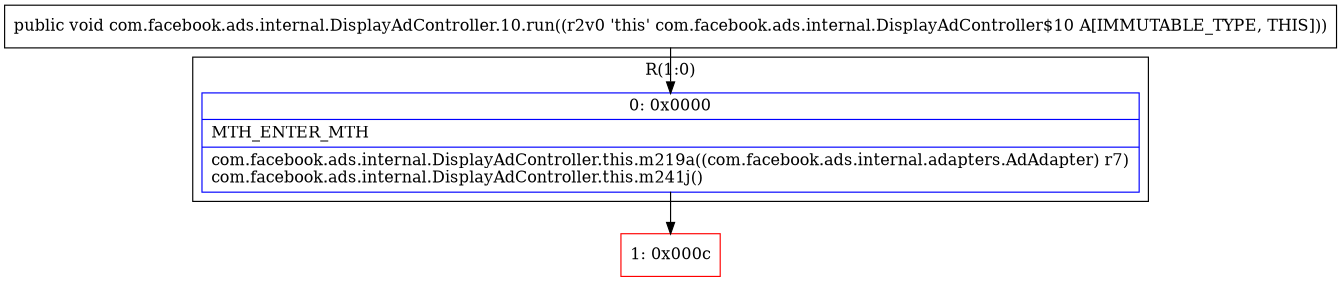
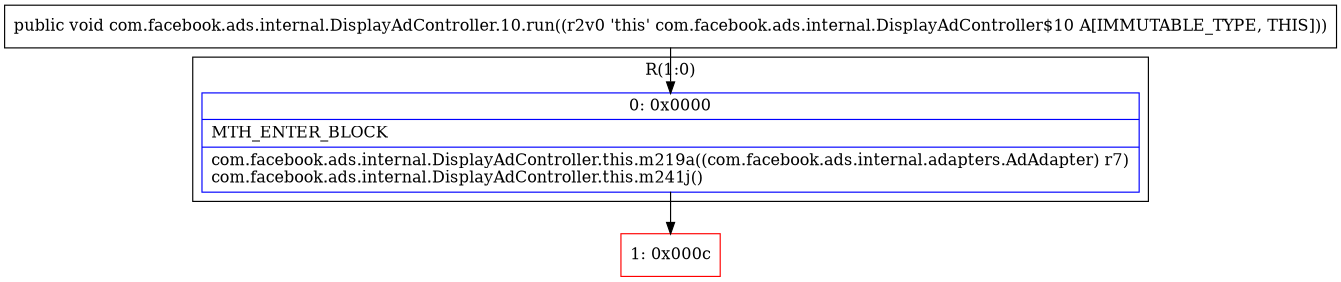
(290, 133) -> (300, 133)
